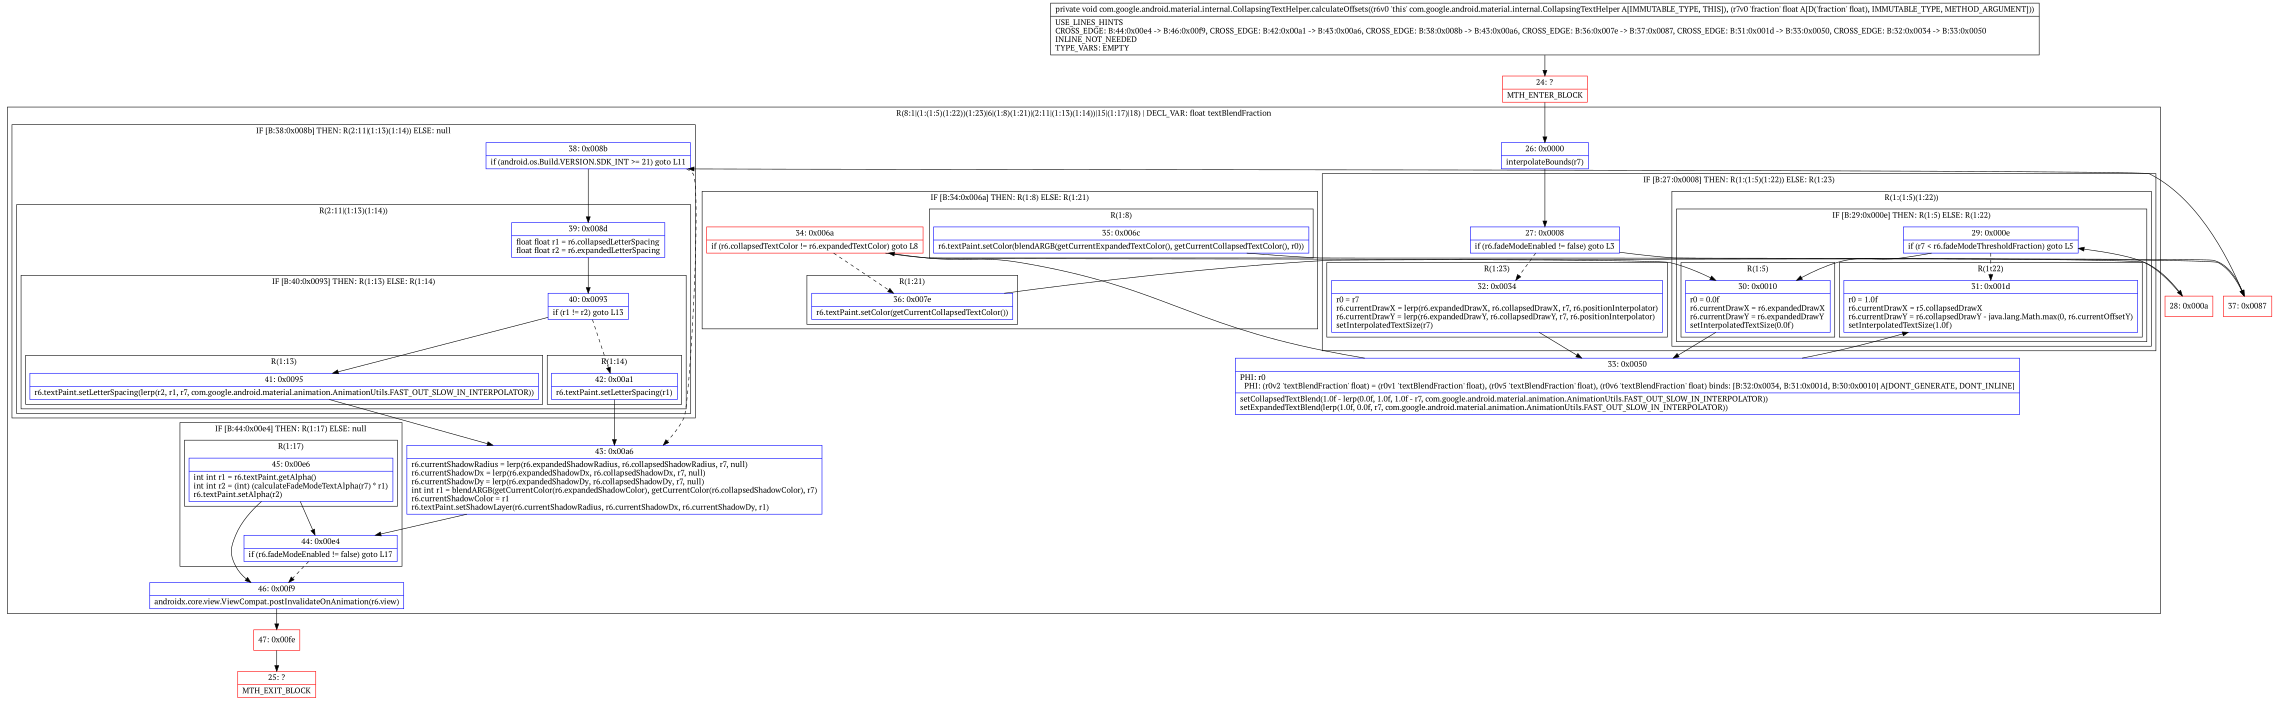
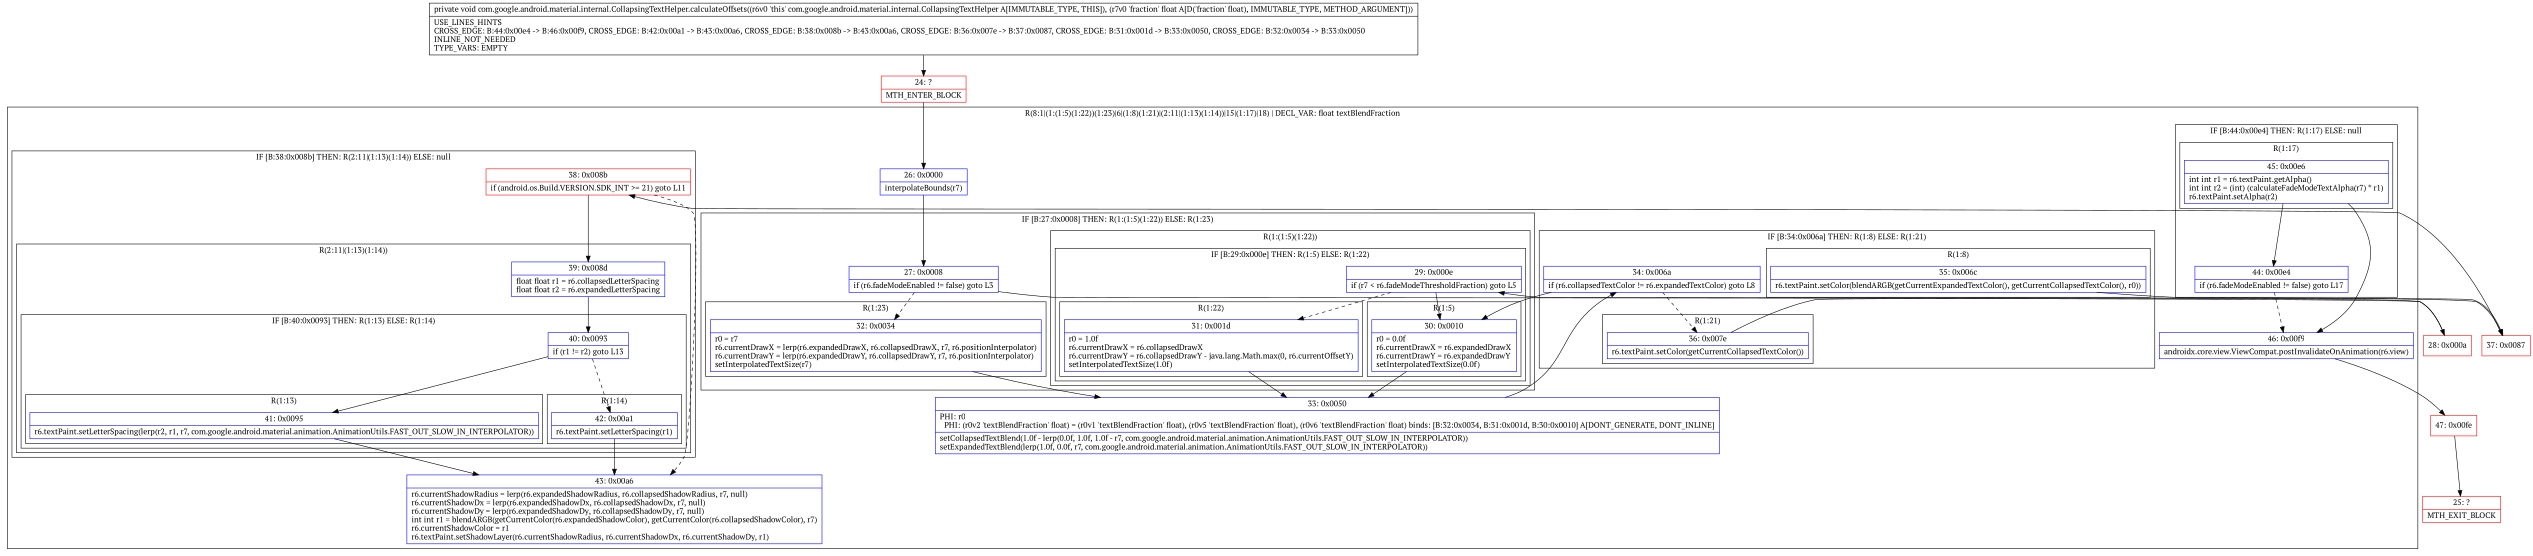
(588, 156) -> (588, 182)
(815, 240) -> (1652, 279)
(1916, 308) -> (1136, 348)
(1853, 347) -> (1265, 383)
(424, 524) -> none
